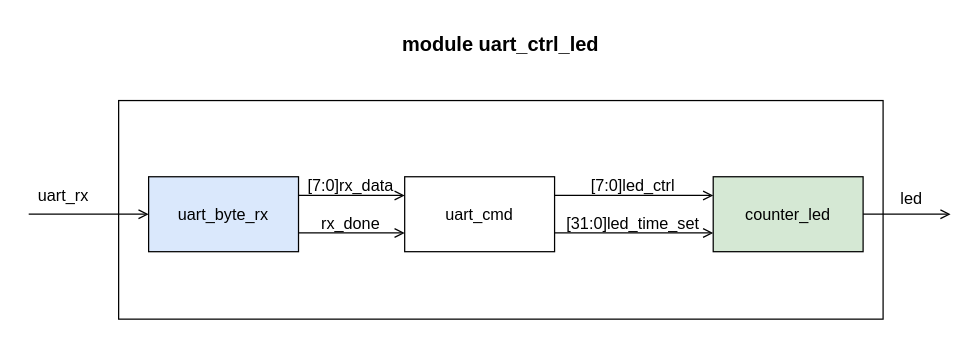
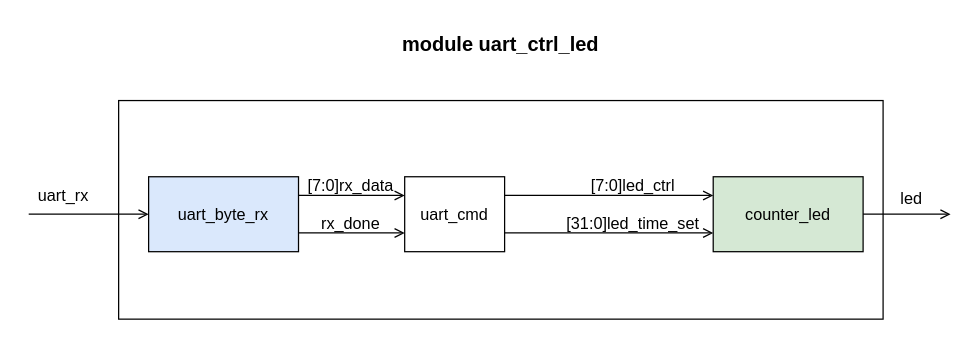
(479, 214) -> (454, 214)
